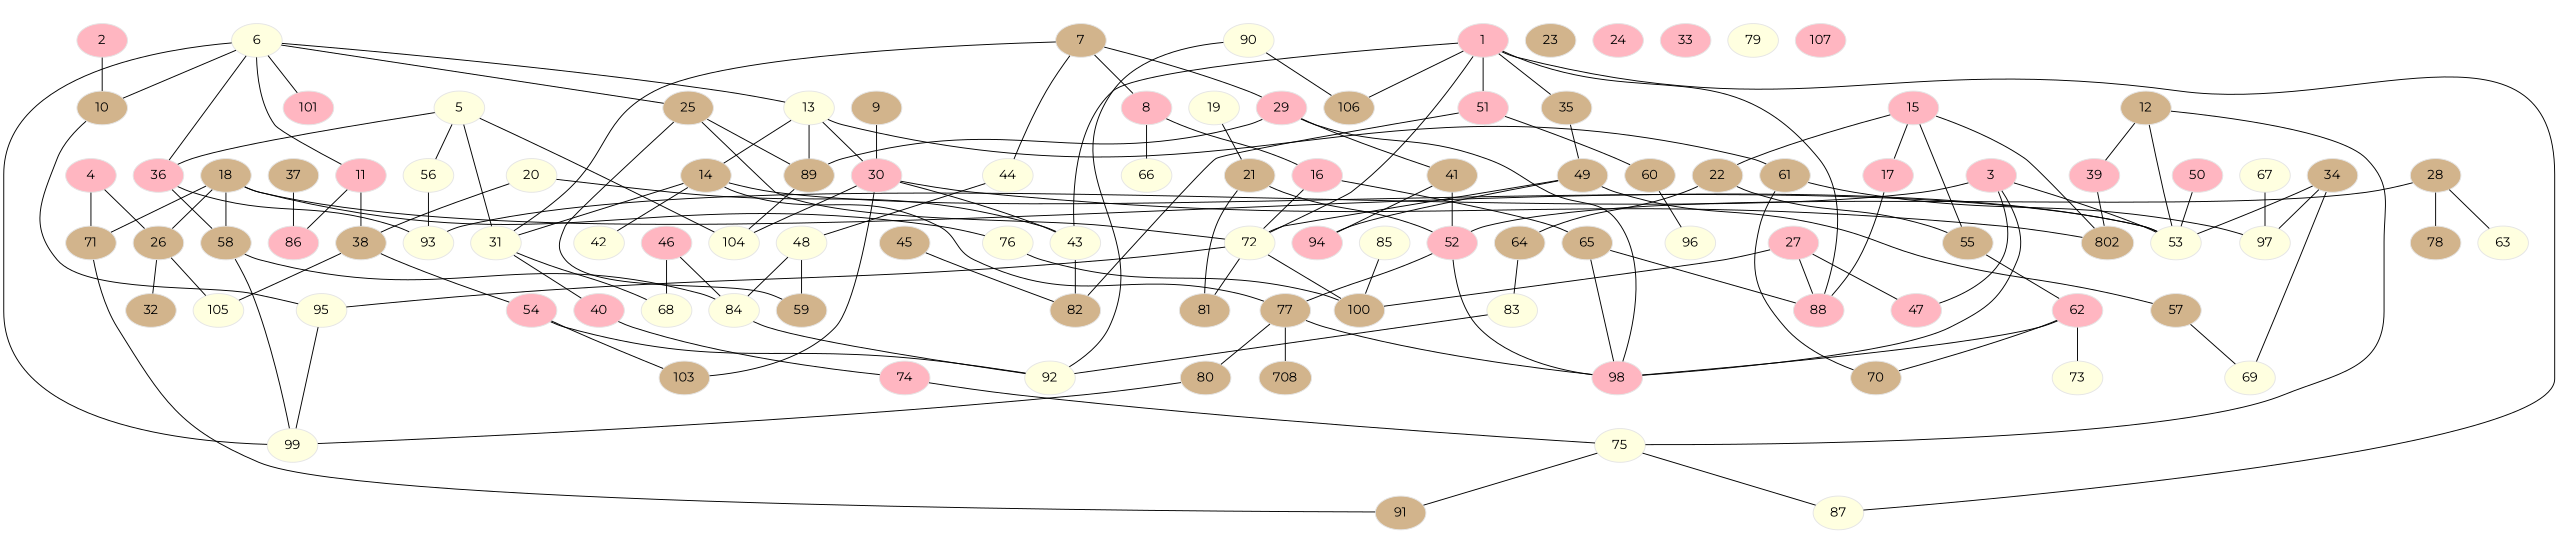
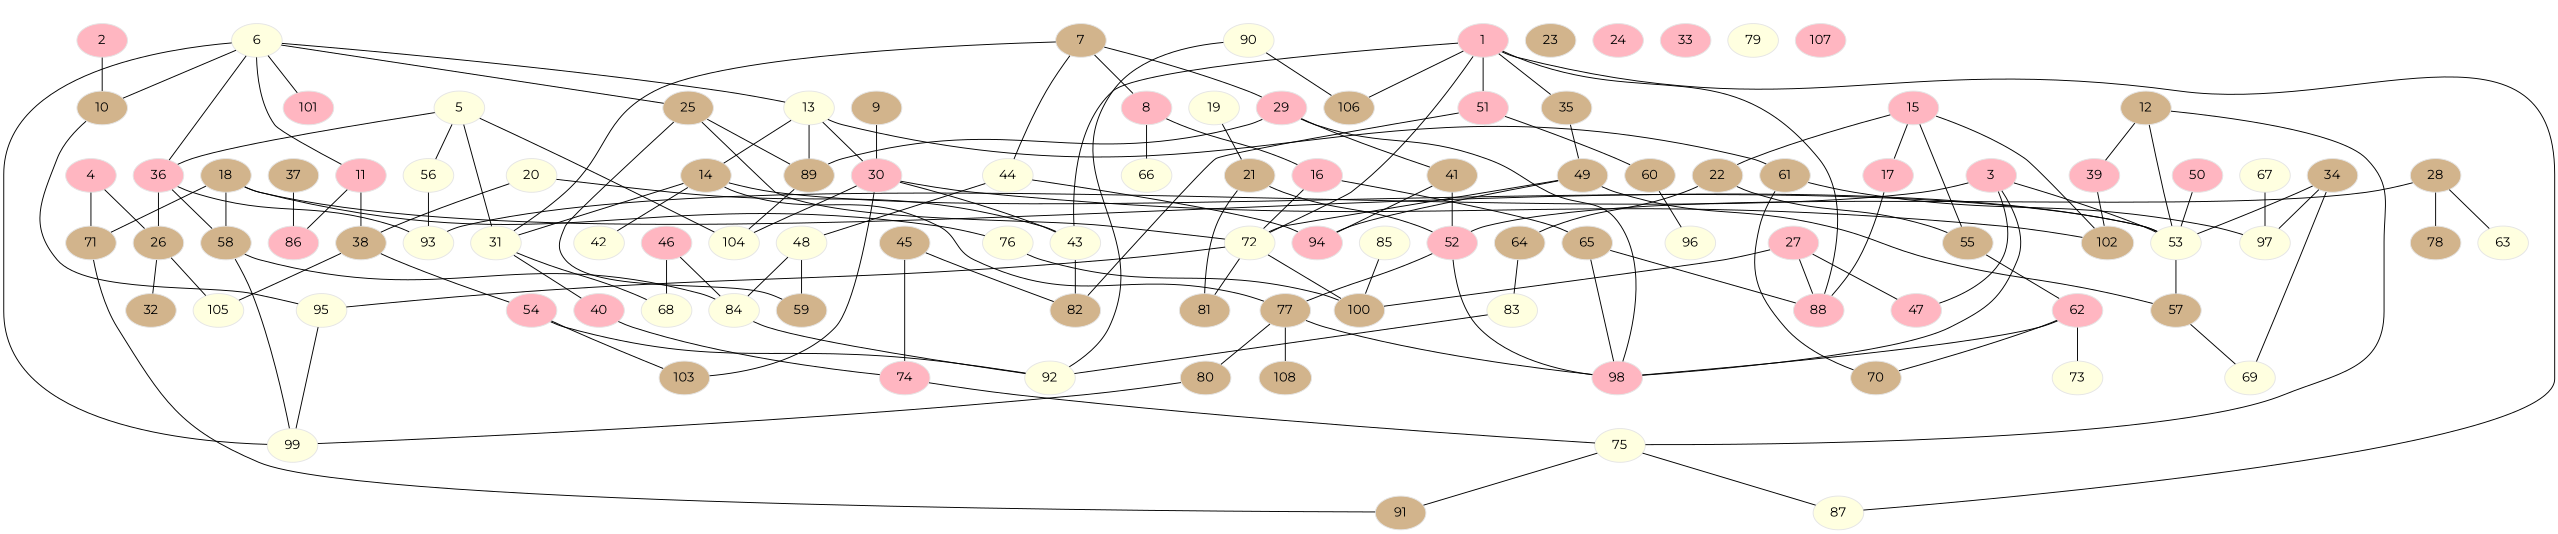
none -> (1166, 201)
(196, 205) -> (158, 203)
(2108, 243) -> (2108, 243)
none -> (2176, 277)
none -> (905, 310)
(1285, 378) -> (1285, 378)
